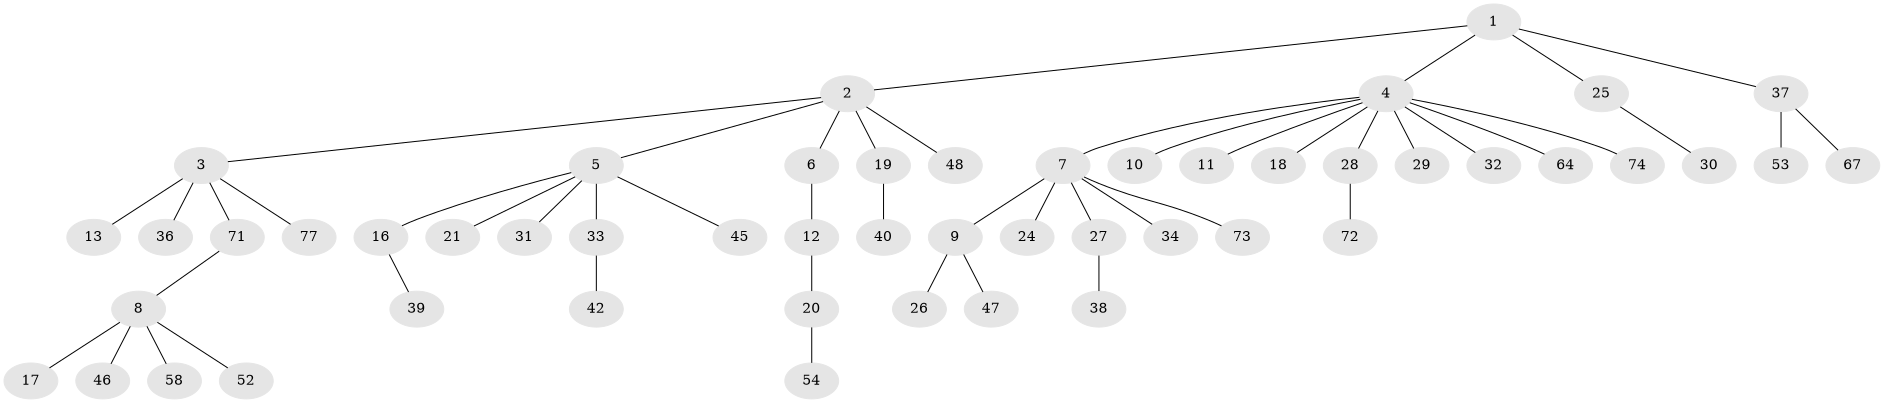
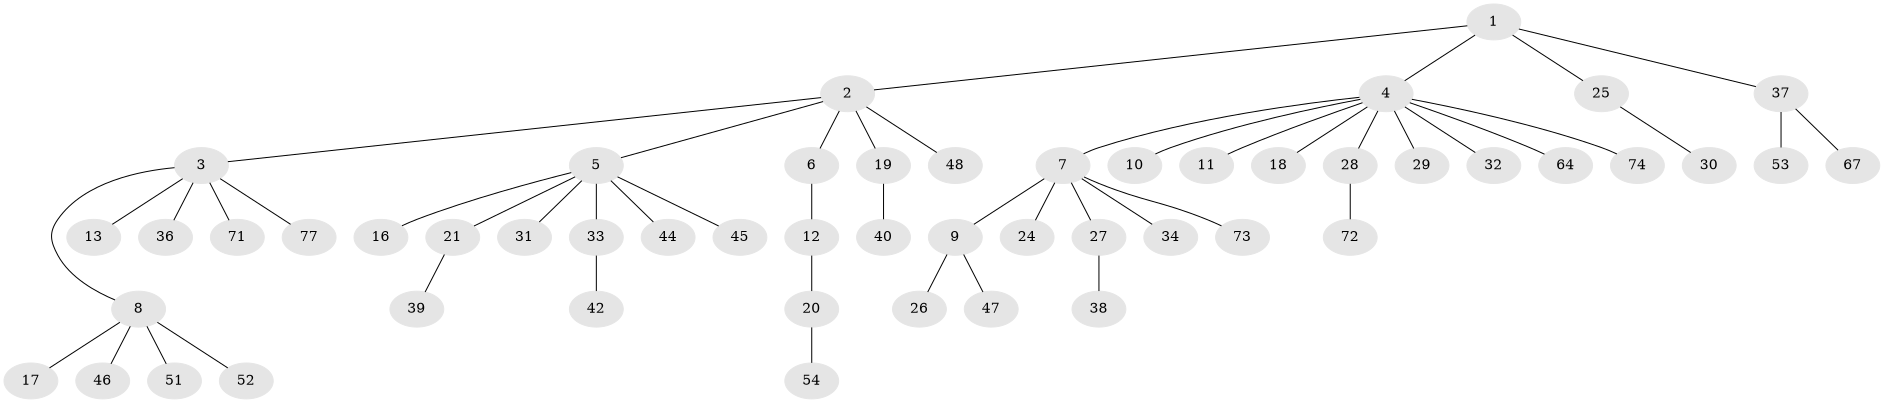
none -> (668, 237)
(188, 273) -> (64, 212)
(399, 273) -> (435, 273)
(175, 381) -> (175, 381)
